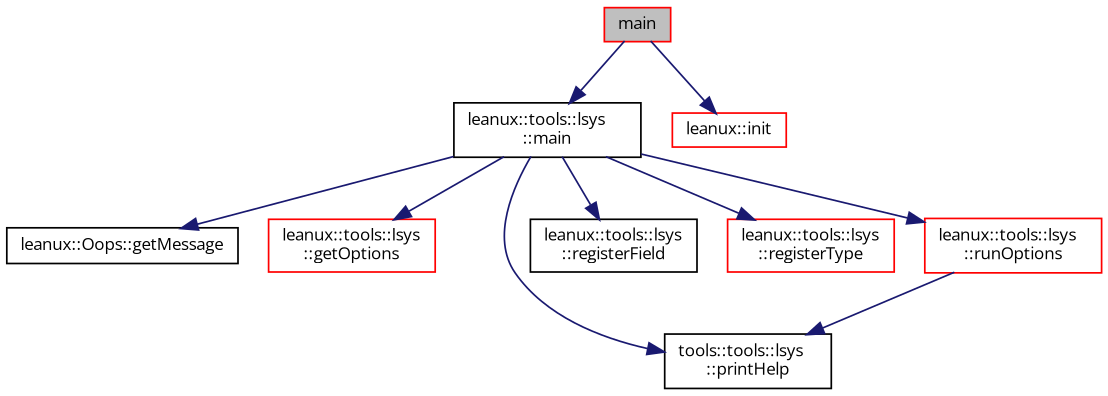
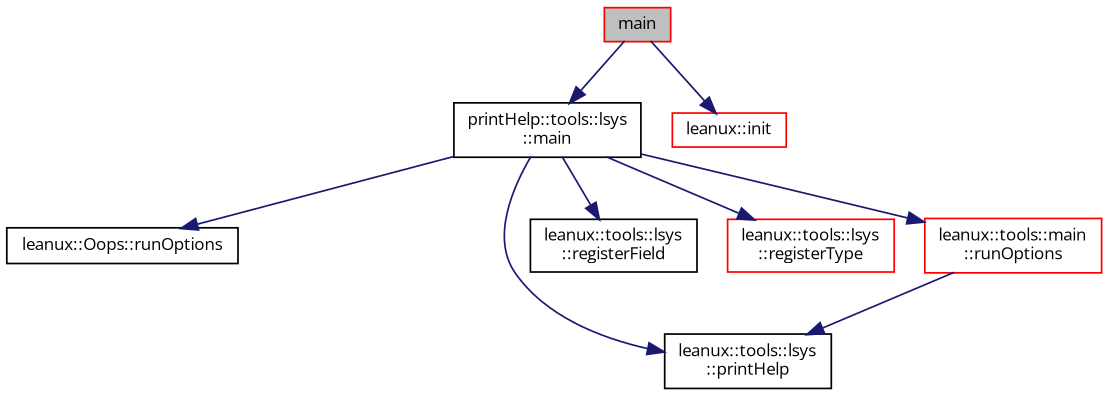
(547, 130) -> (547, 130)
(122, 246) -> (122, 246)
(352, 246) -> none
(1013, 246) -> (1013, 246)
(748, 361) -> (748, 361)
